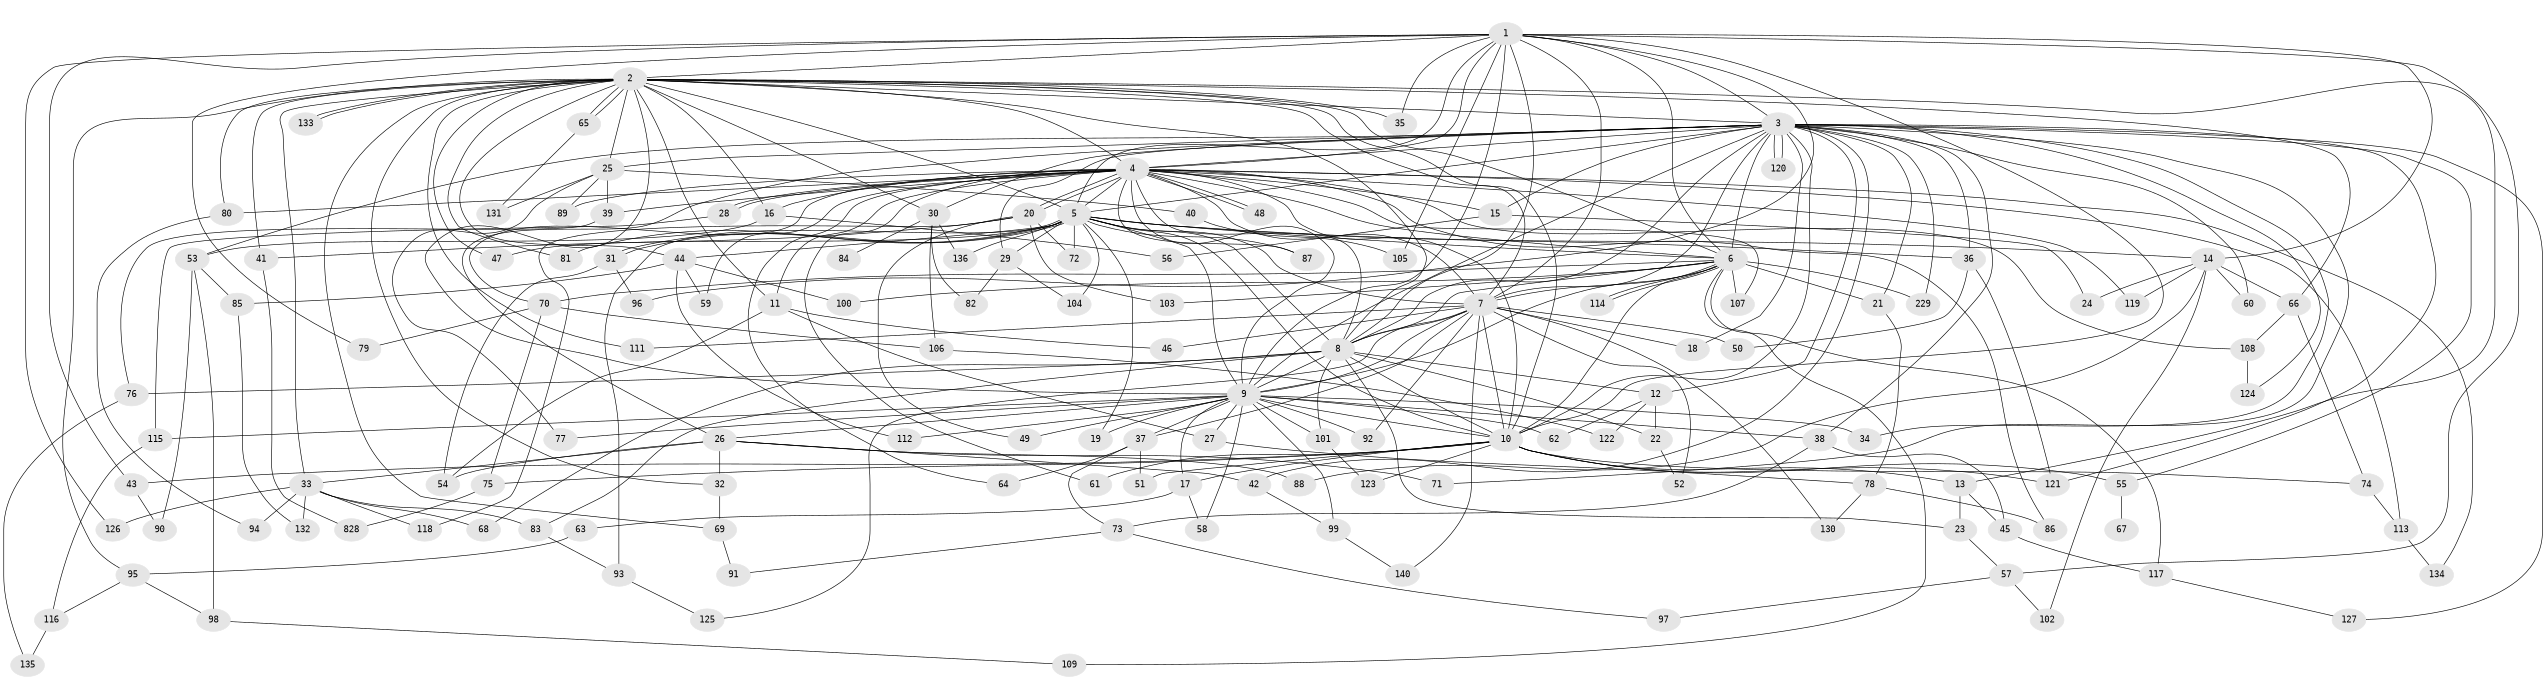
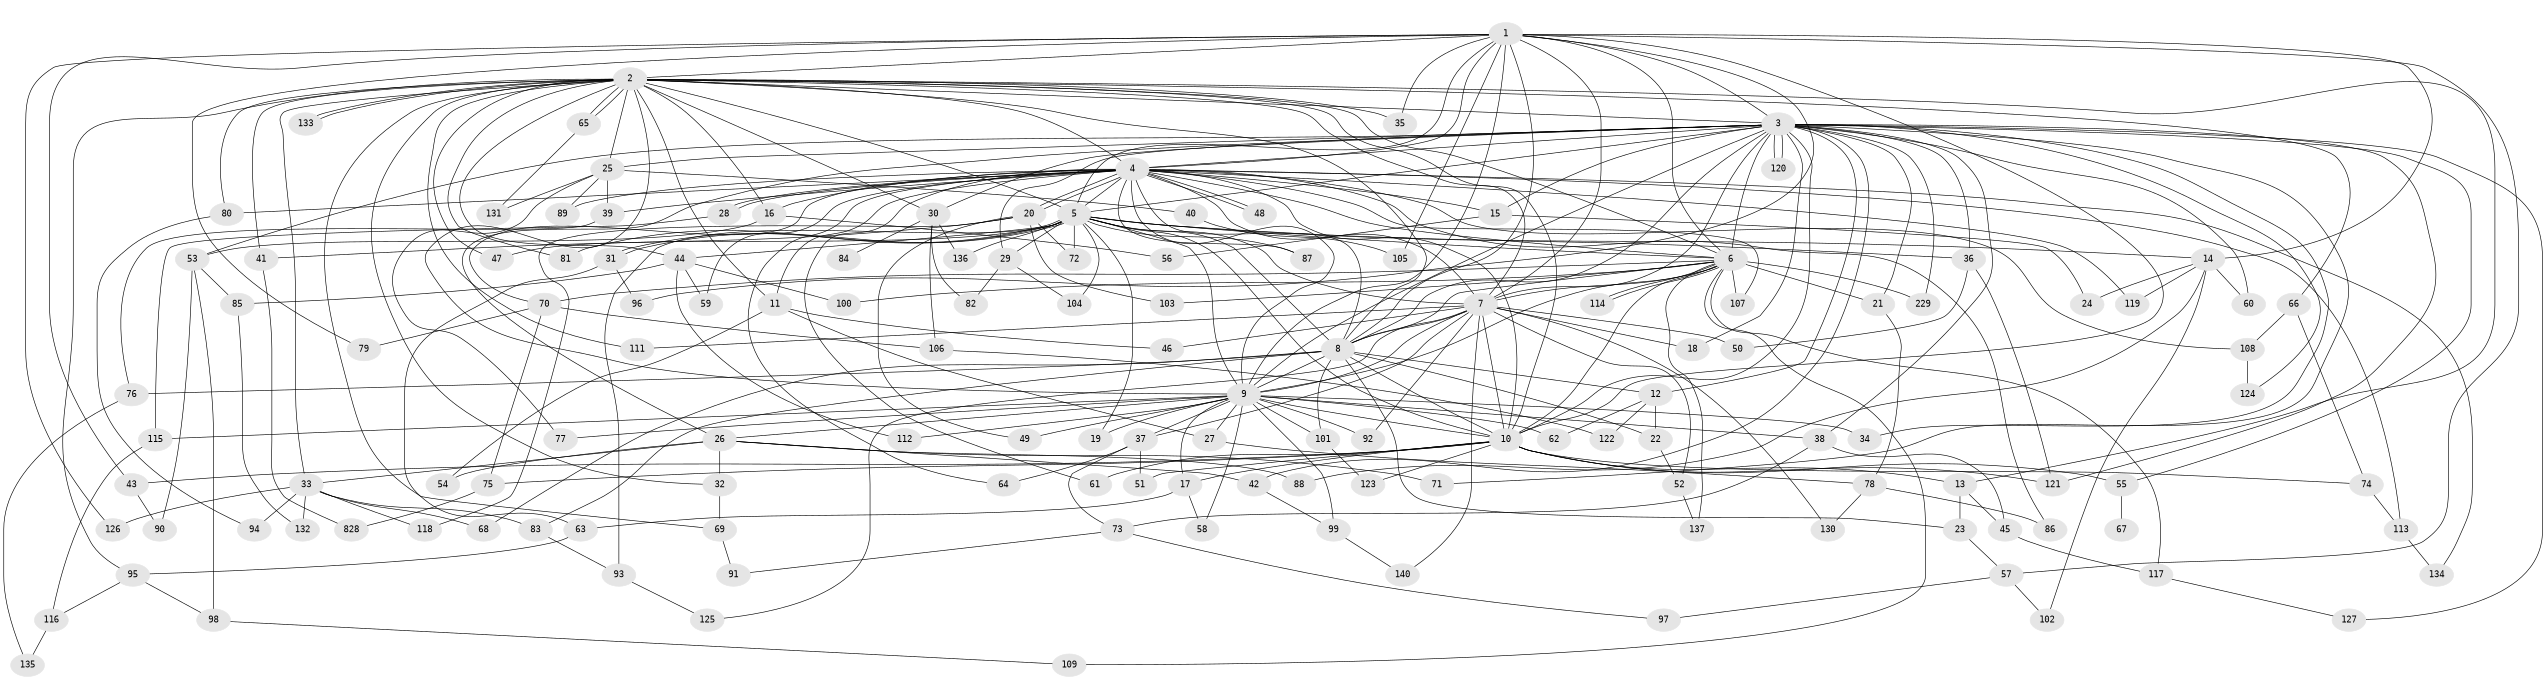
(2251, 282) -> none
(486, 340) -> (405, 399)
none -> (1697, 530)
